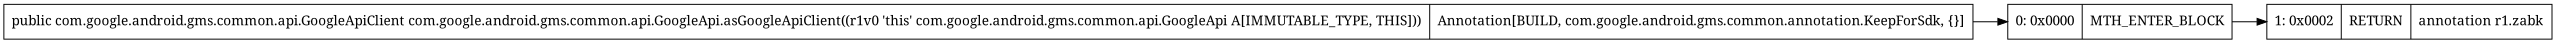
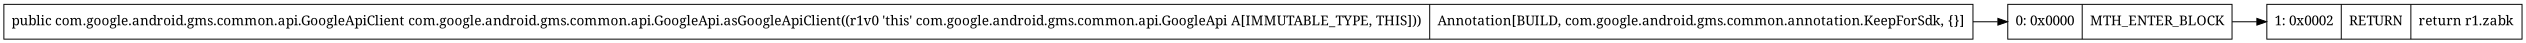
(2481, 21) -> (2466, 21)
